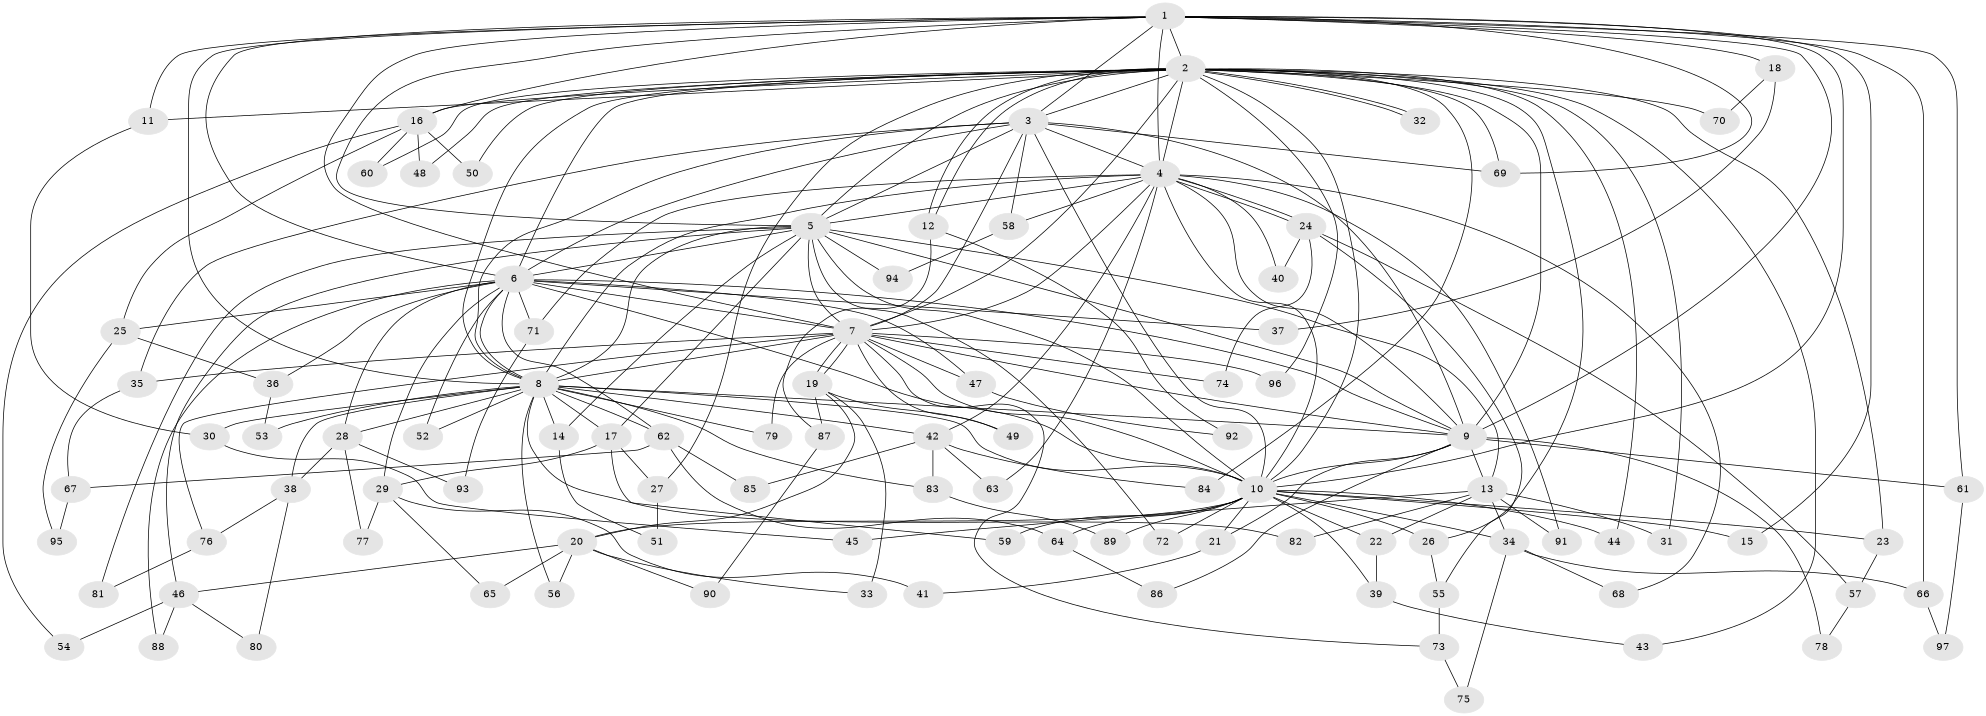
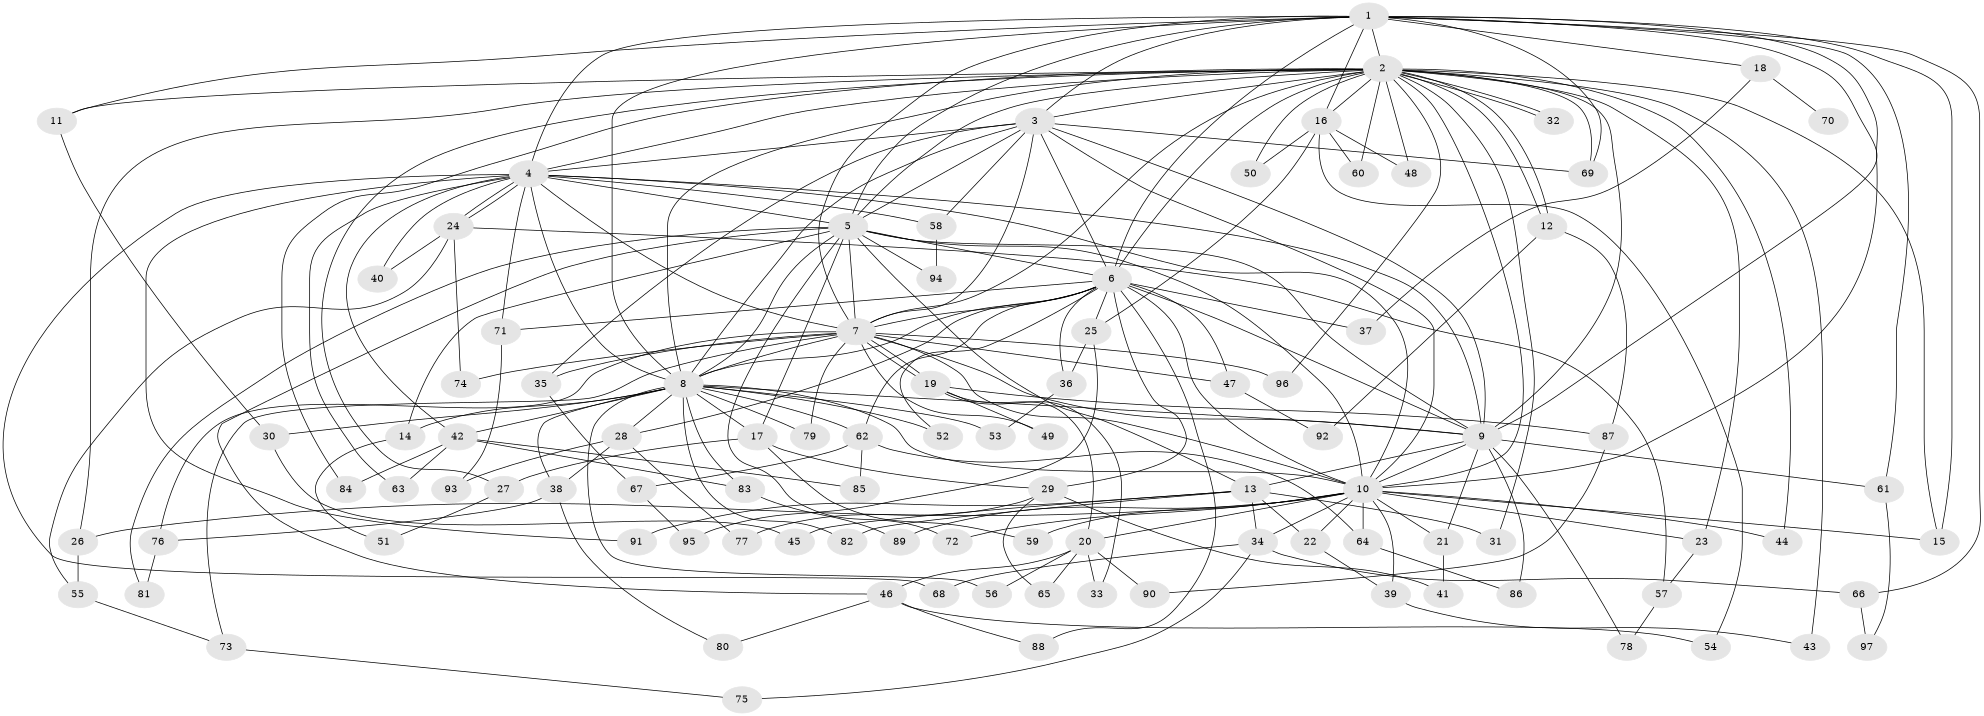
(1456, 83) -> (1817, 145)
